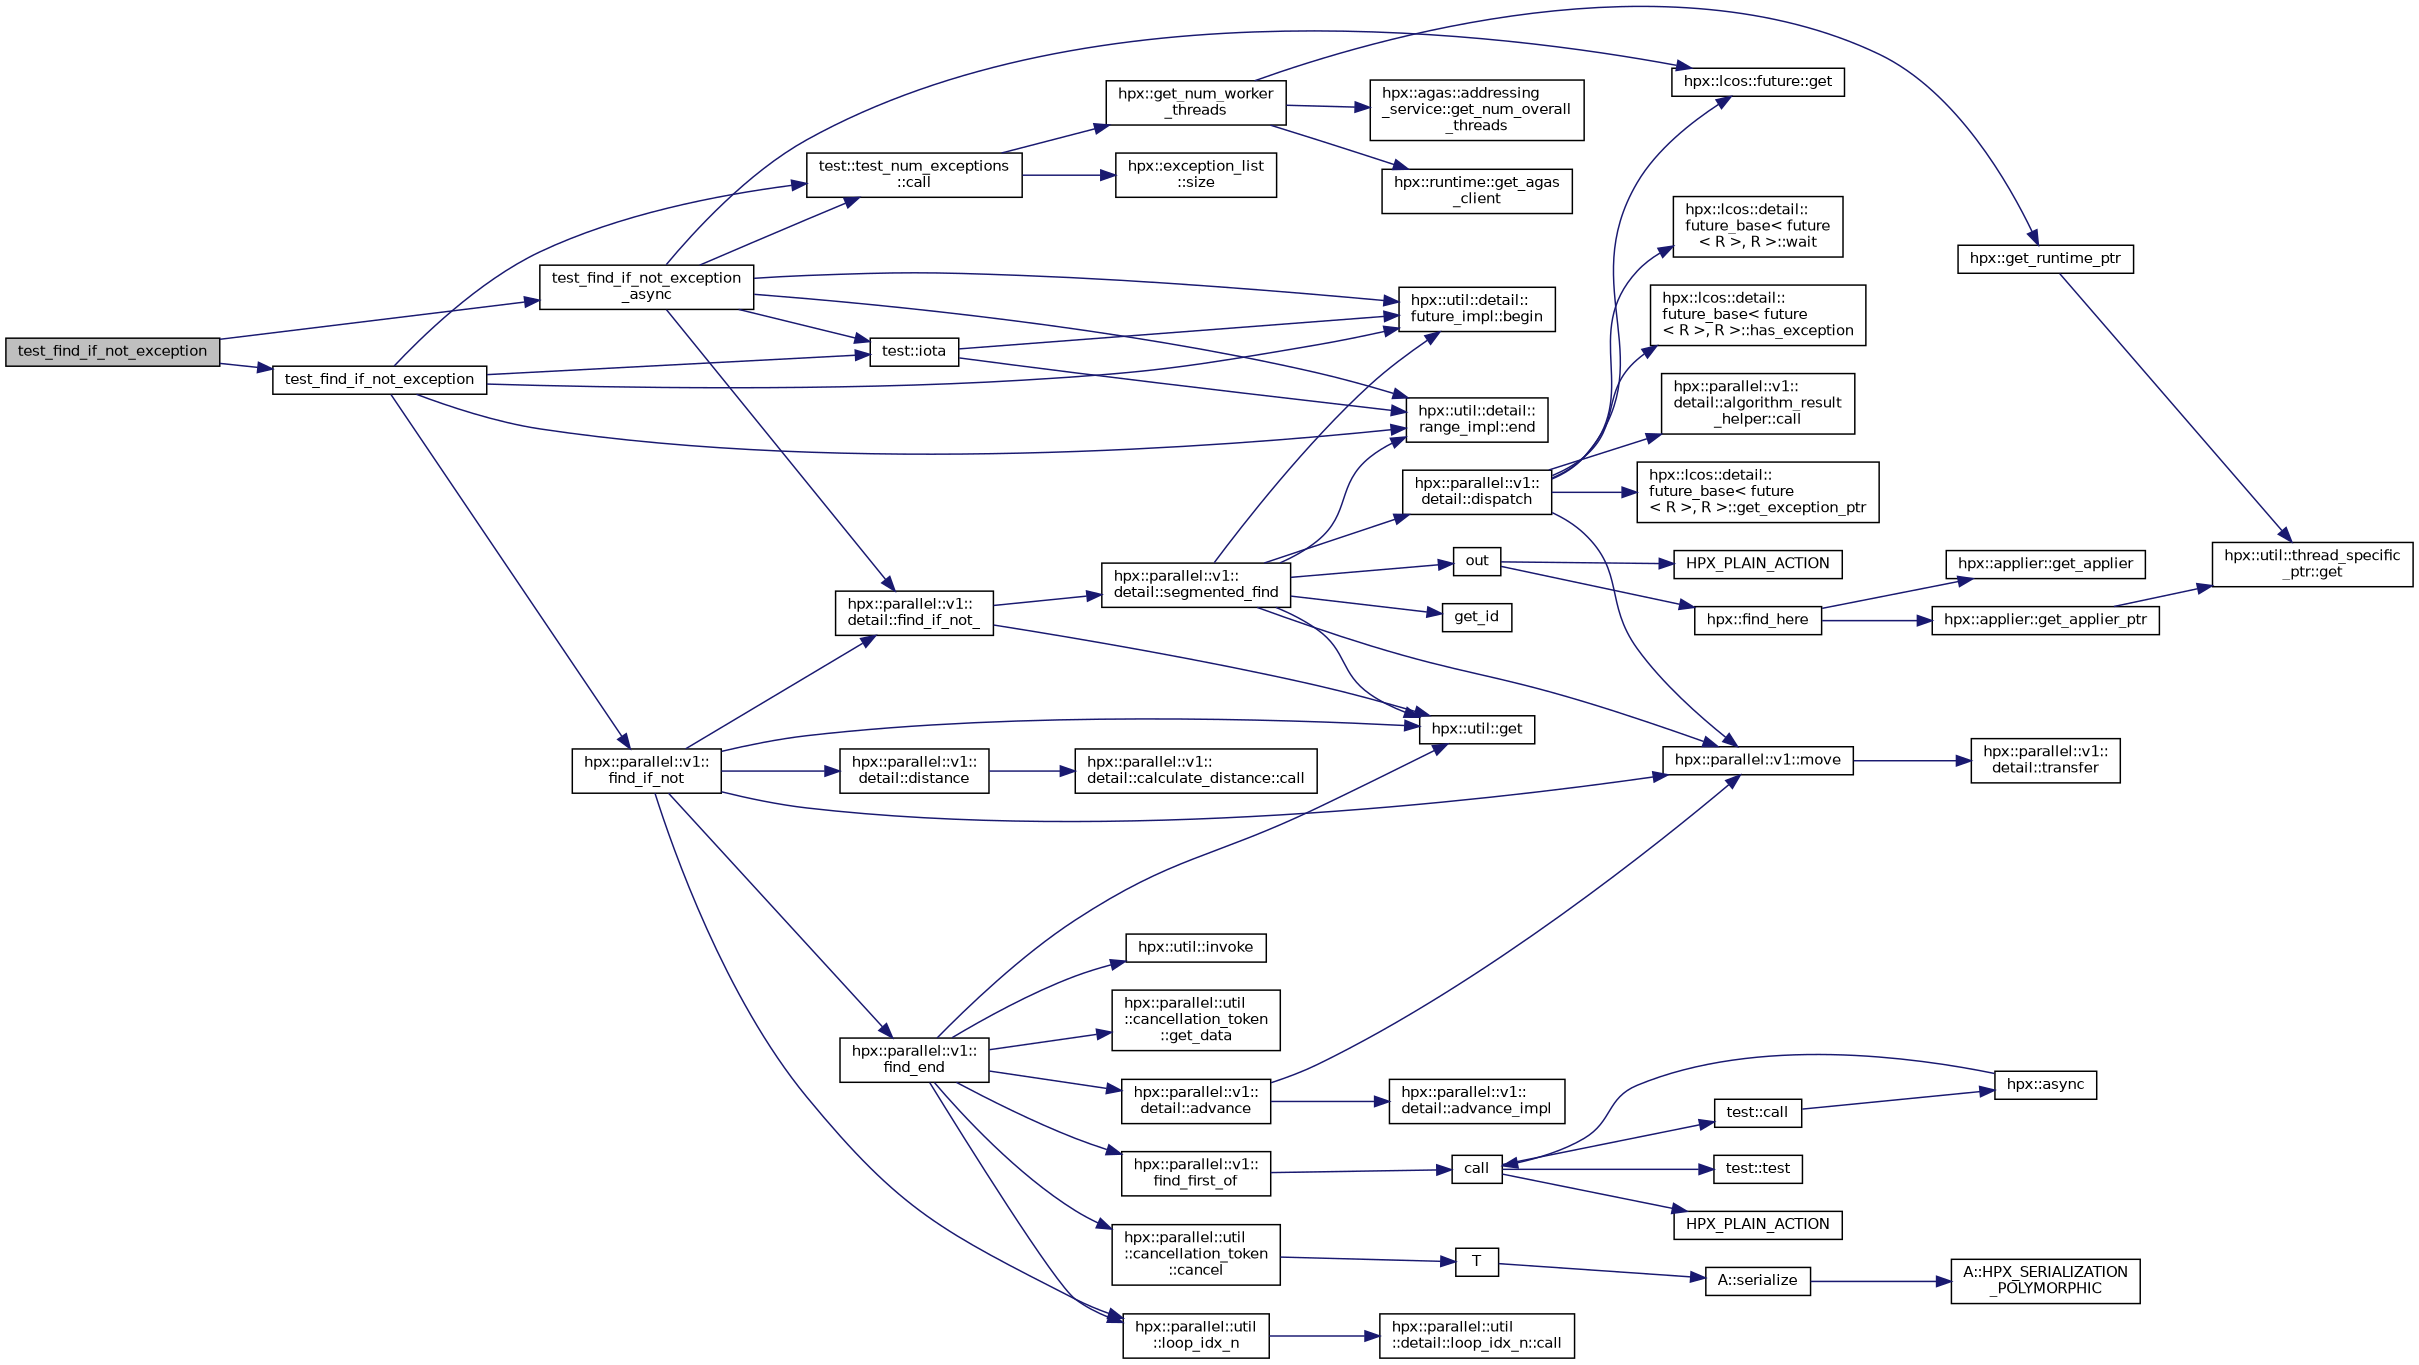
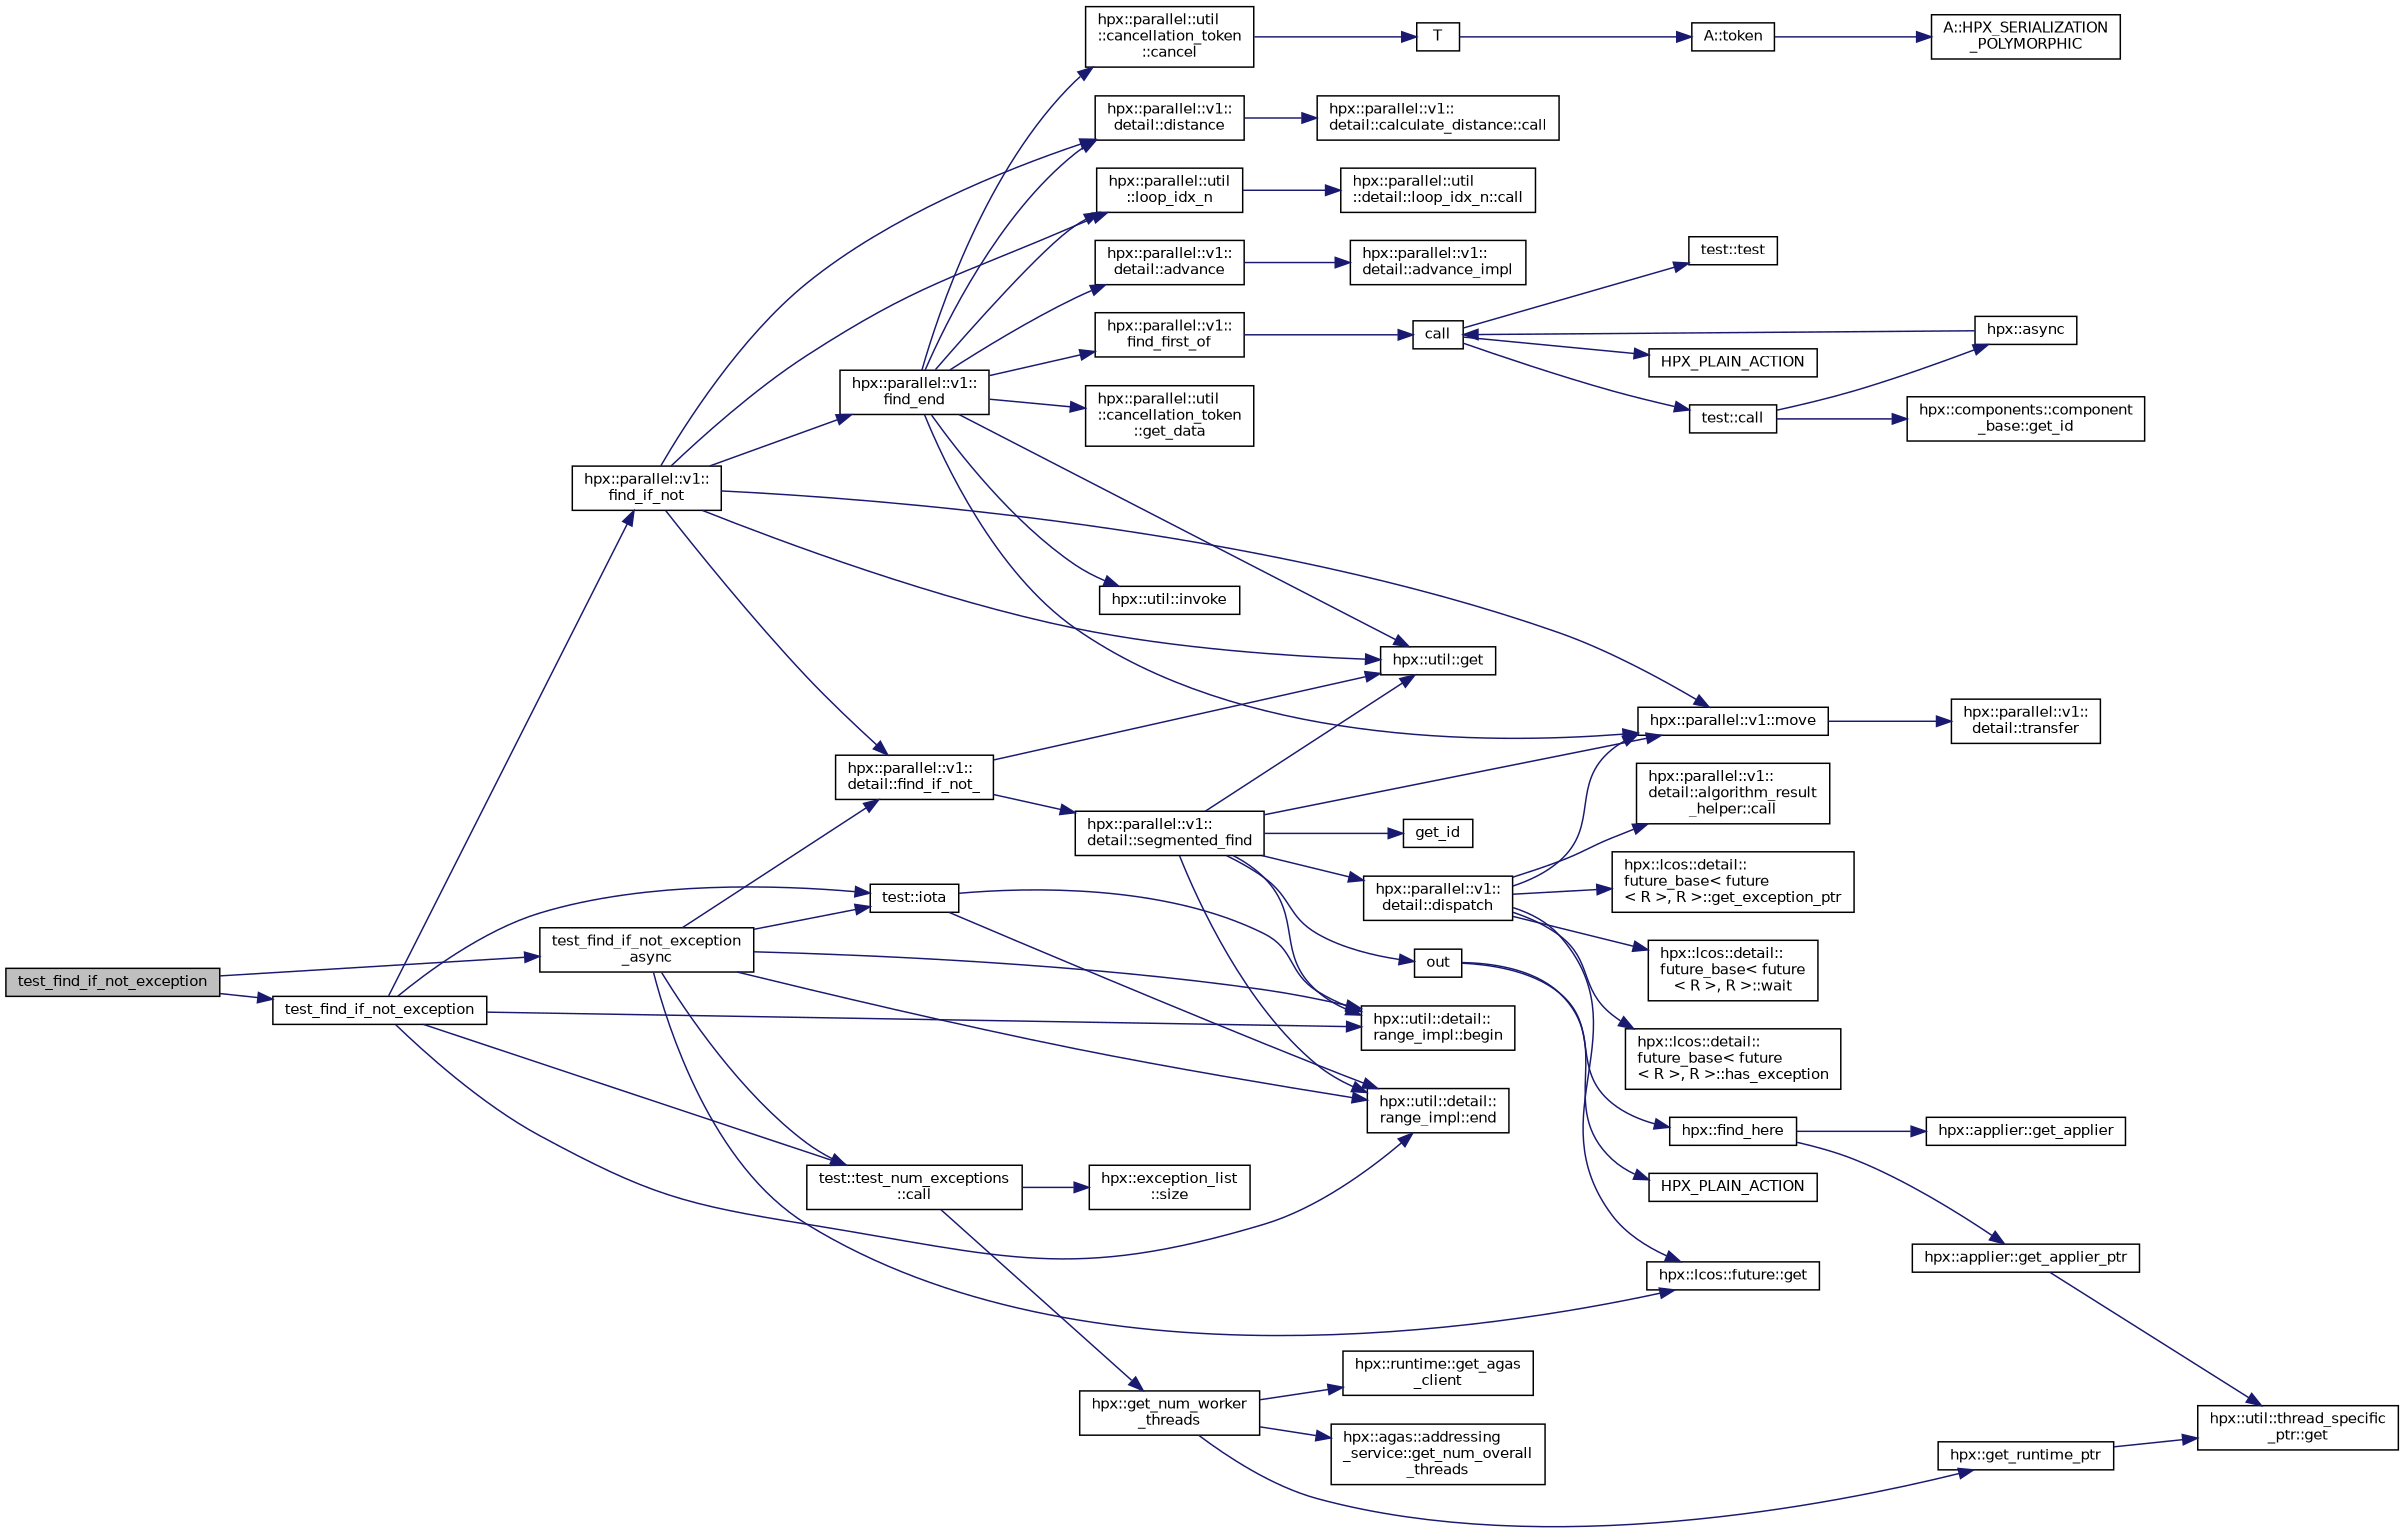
none -> (991, 249)
(1477, 309) -> (1438, 1028)
none -> (2026, 419)
(1510, 950) -> (1211, 695)
(1758, 1281) -> (1733, 37)
